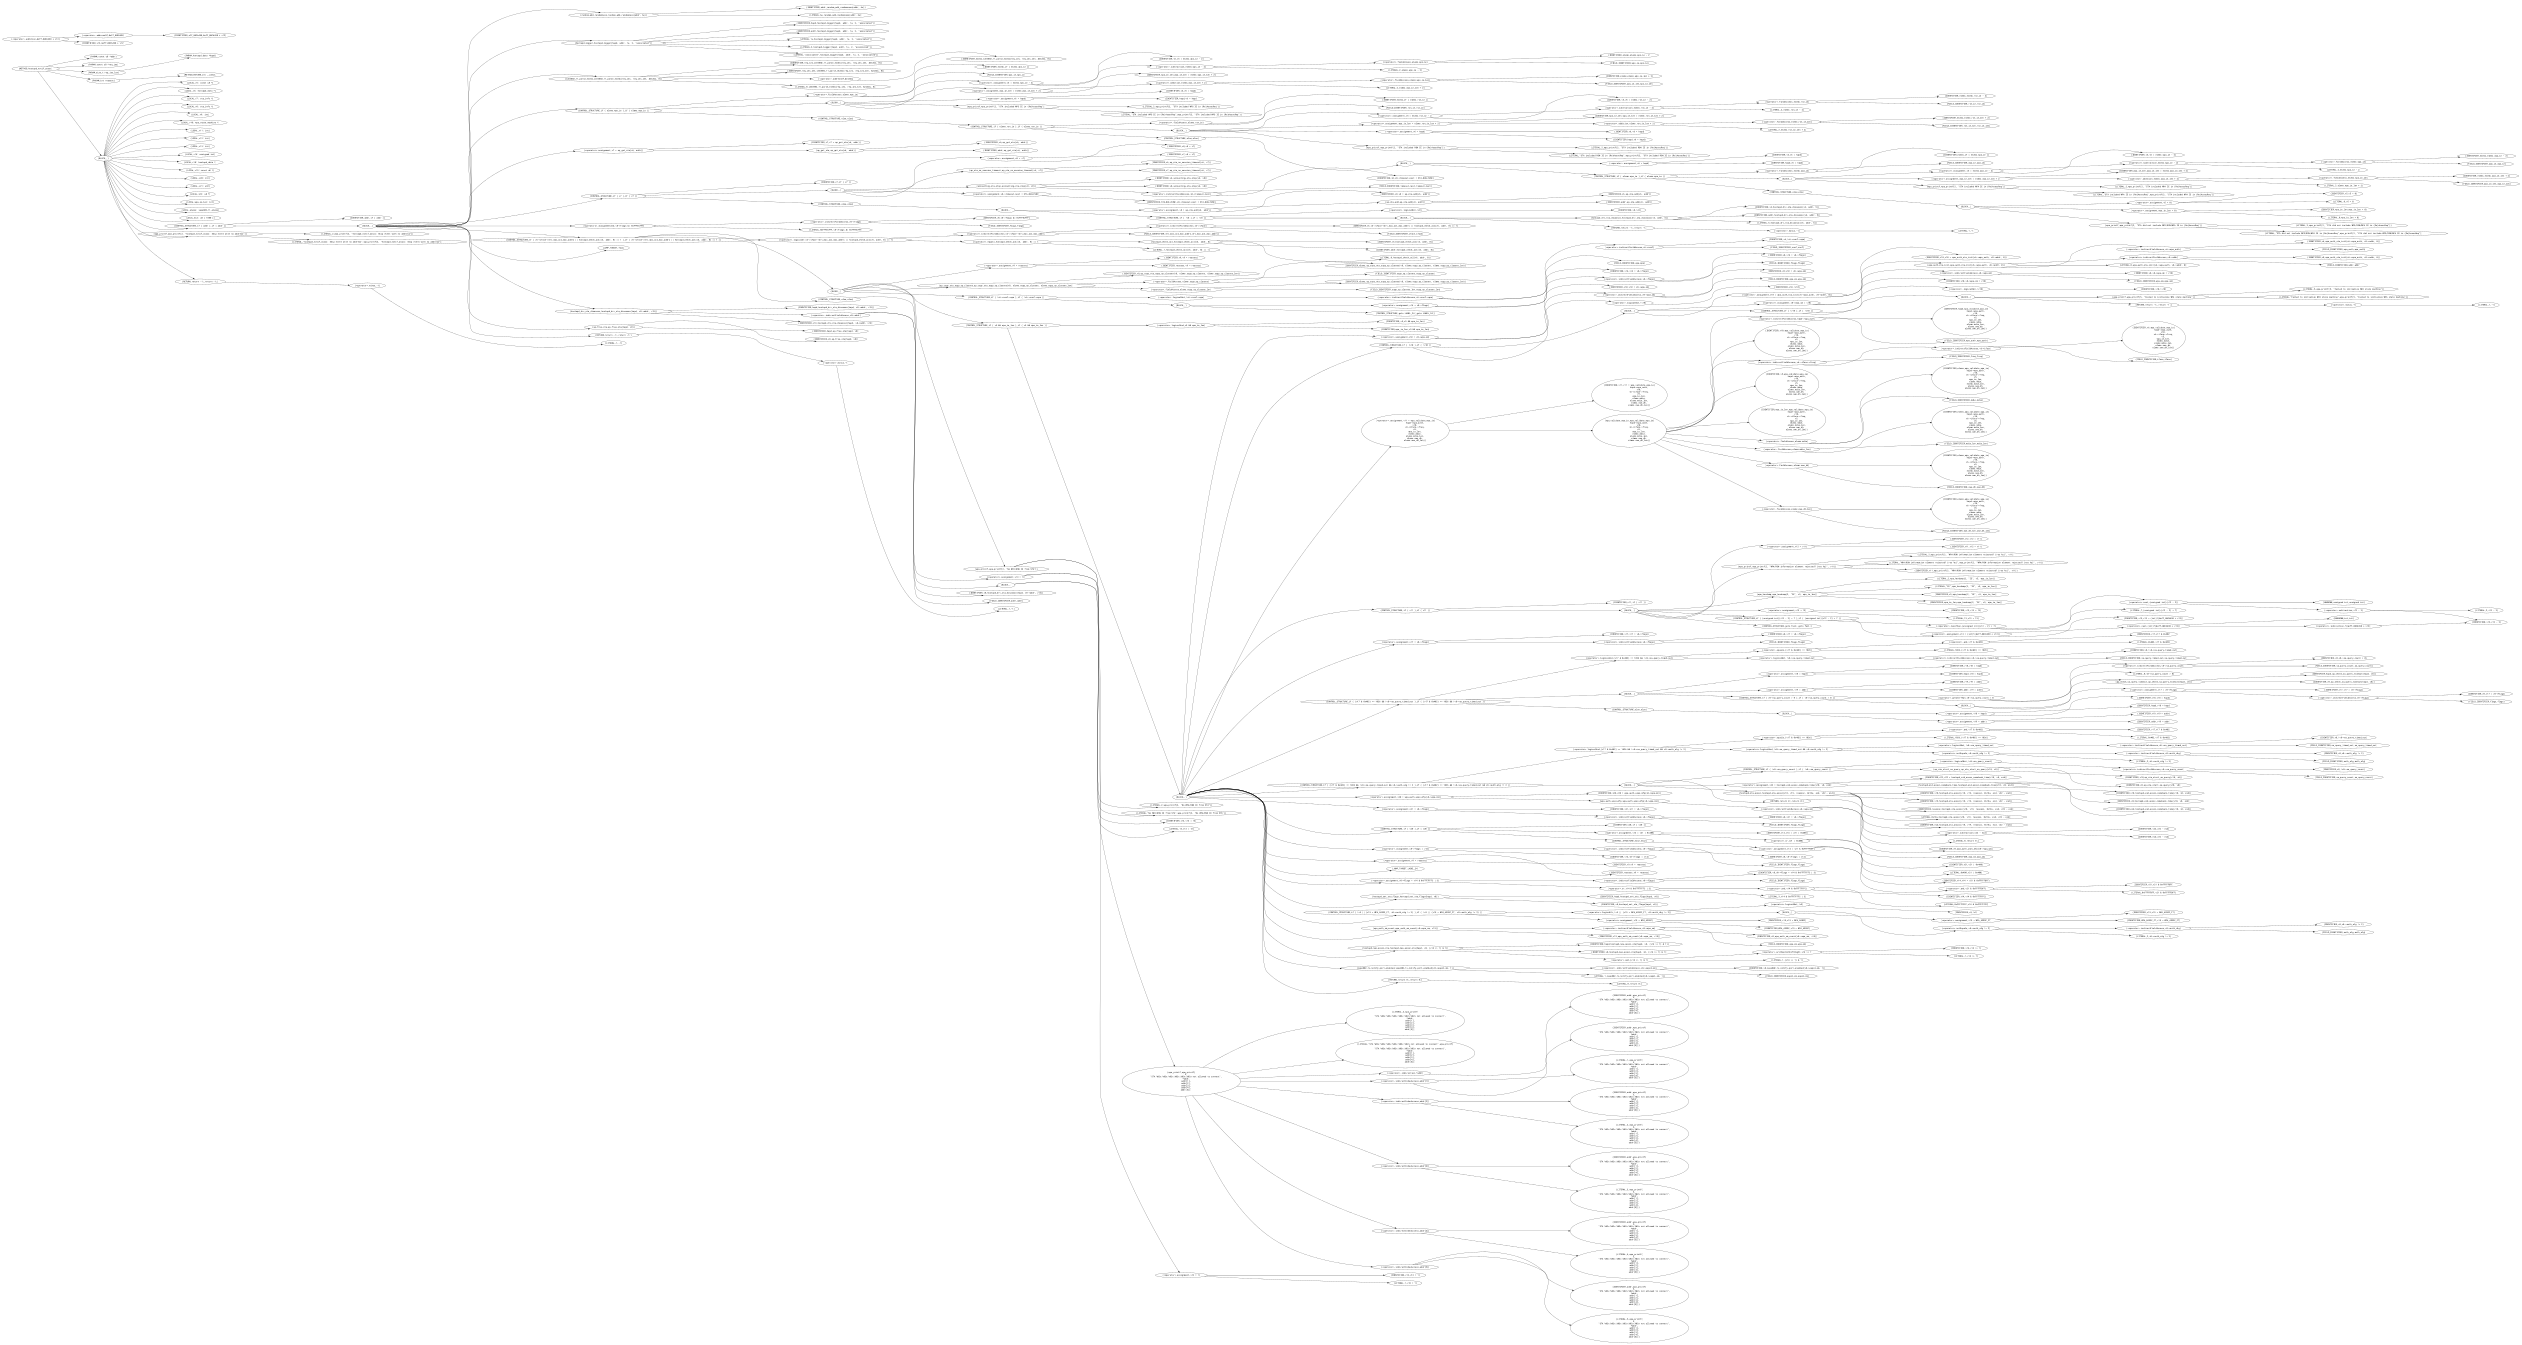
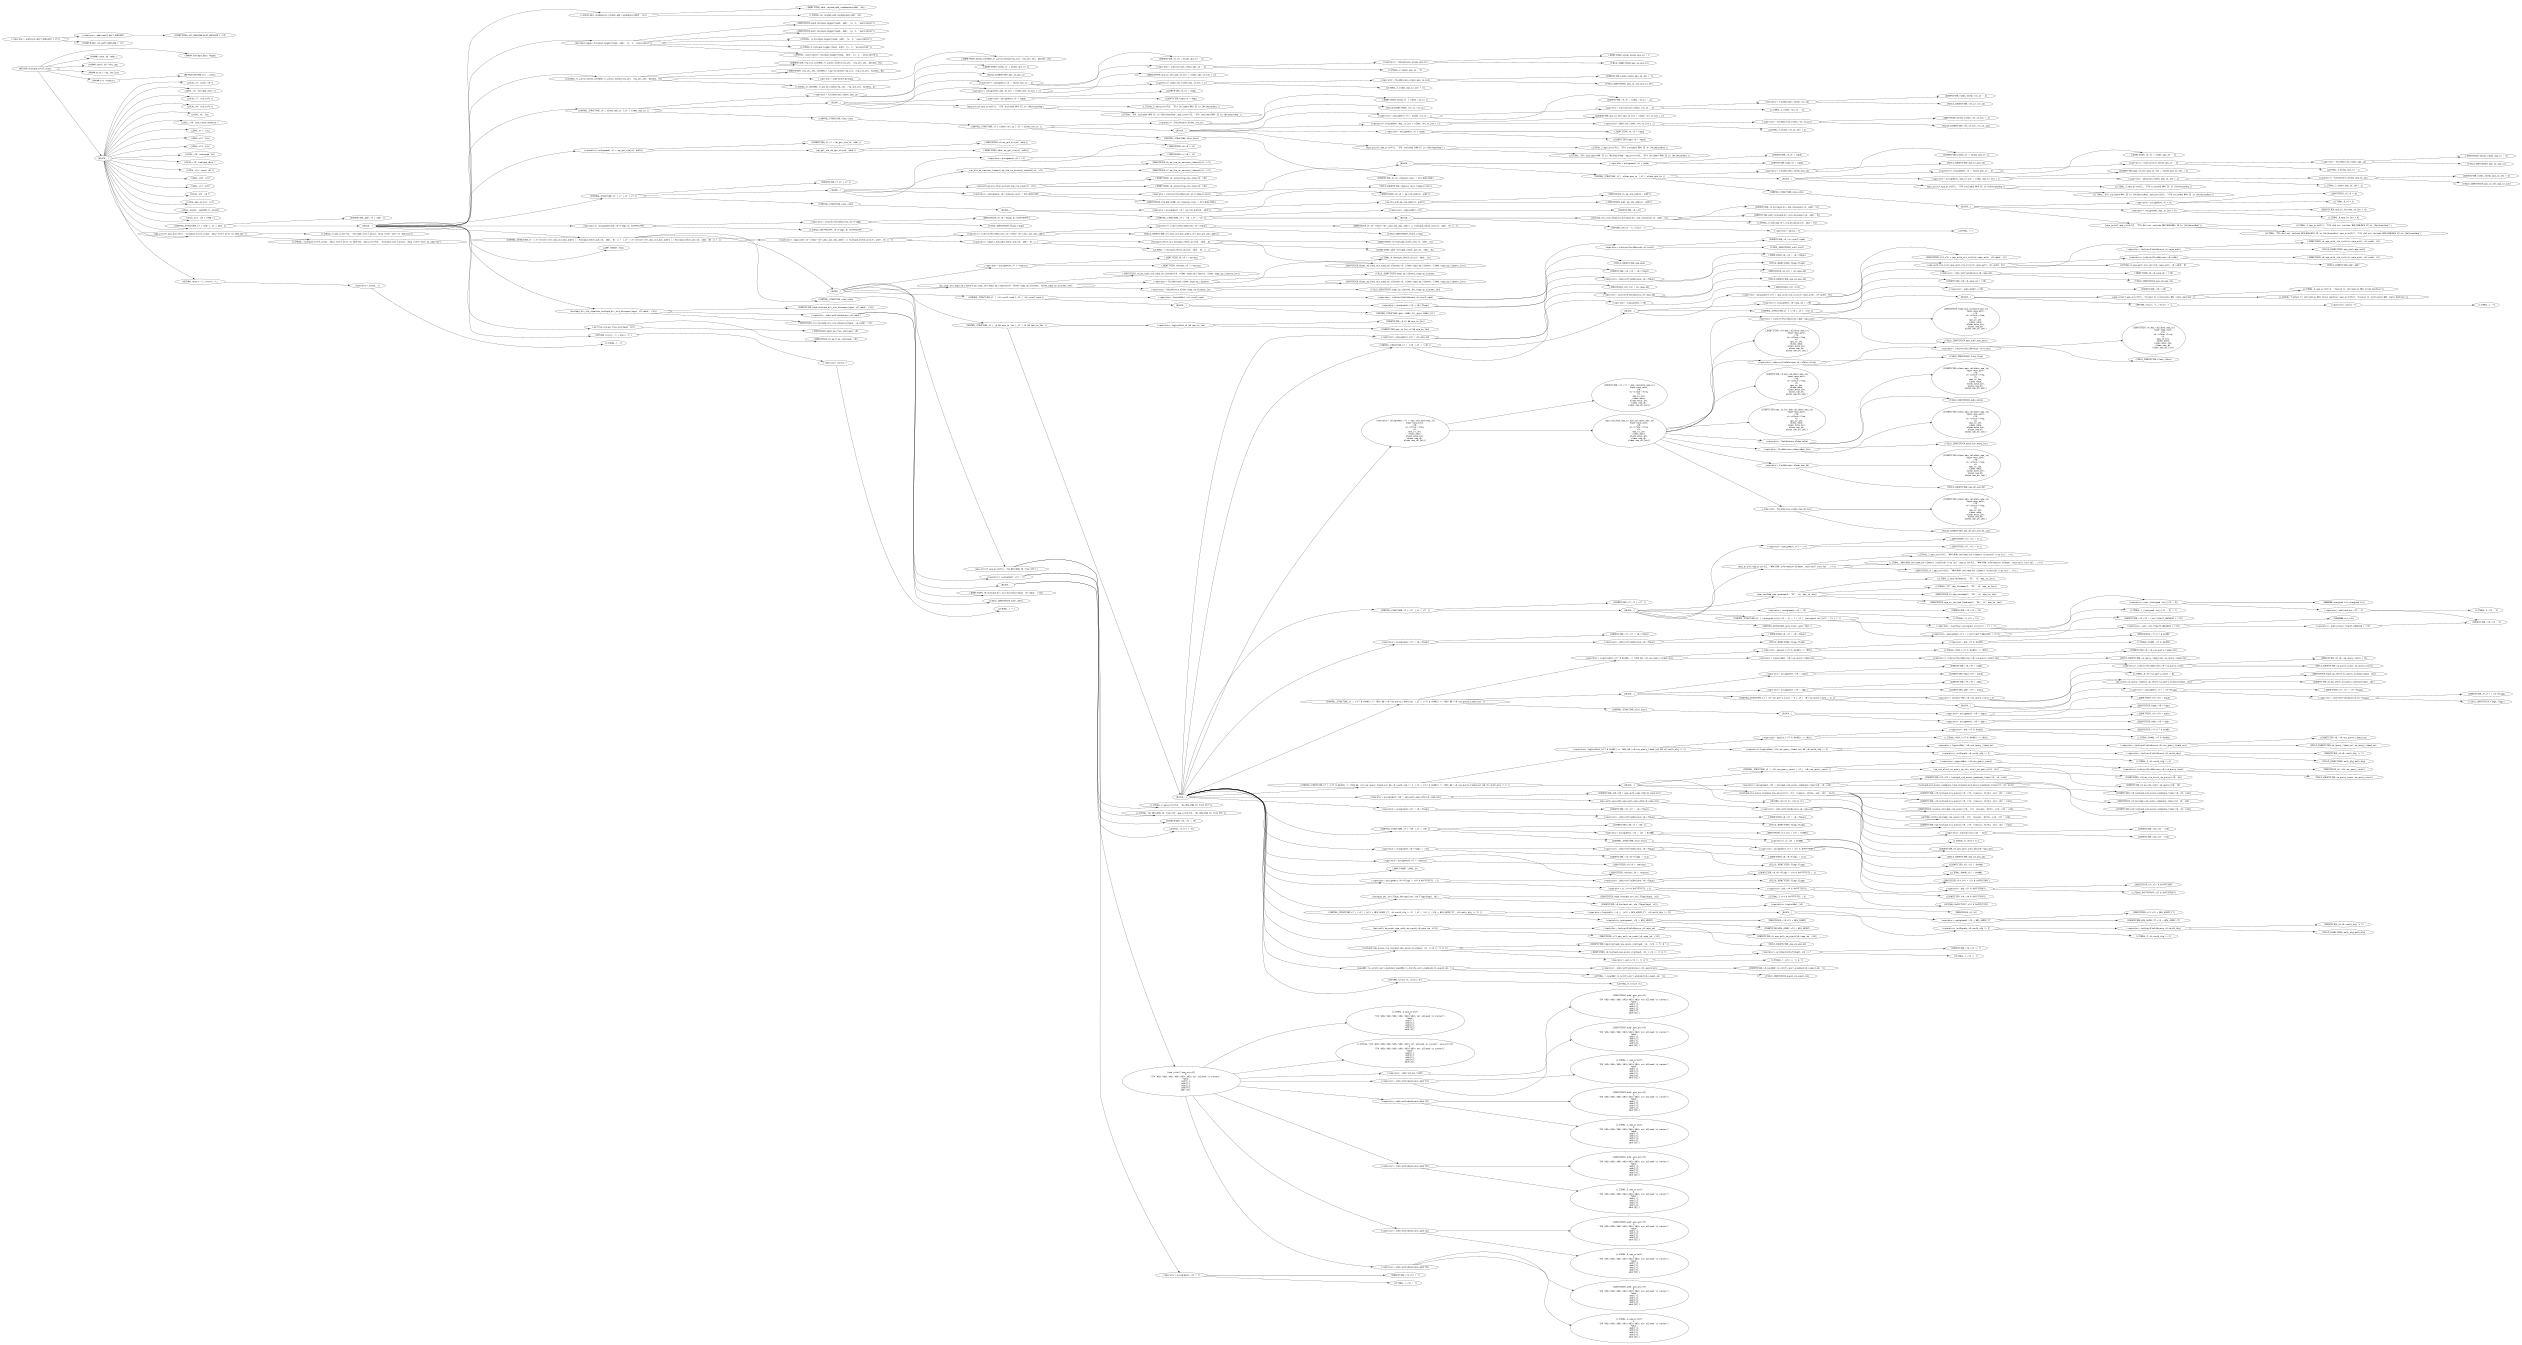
(153, 65) -> (112, 49)
(1093, 190) -> (1095, 194)
